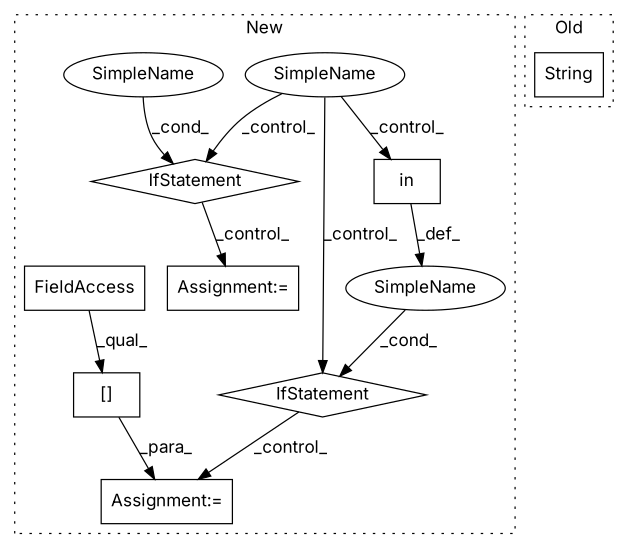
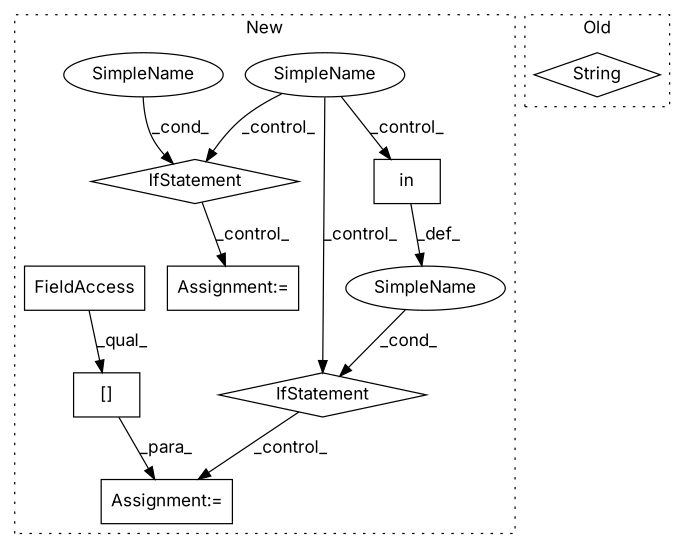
(569, 75) -> (597, 75)
